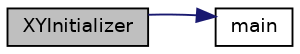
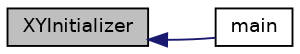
(172, 15) -> (191, 39)
